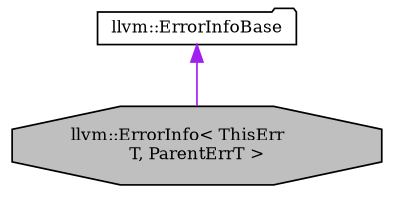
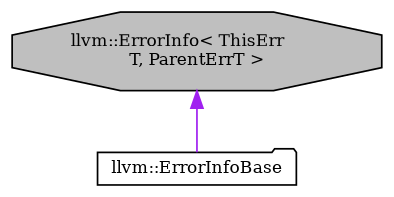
(197, 84) -> (197, 130)
